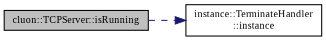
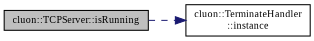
(254, 20) -> (248, 20)
